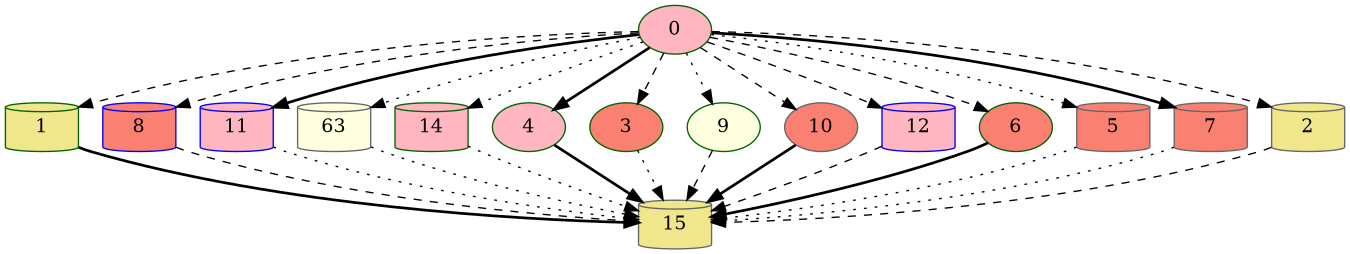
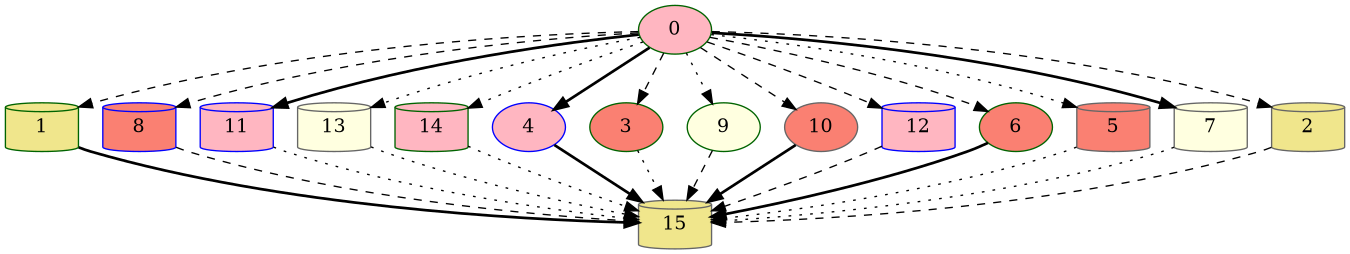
(334, 127) -> (334, 127)
(529, 127) -> (529, 127)
(1211, 127) -> (1211, 127)
